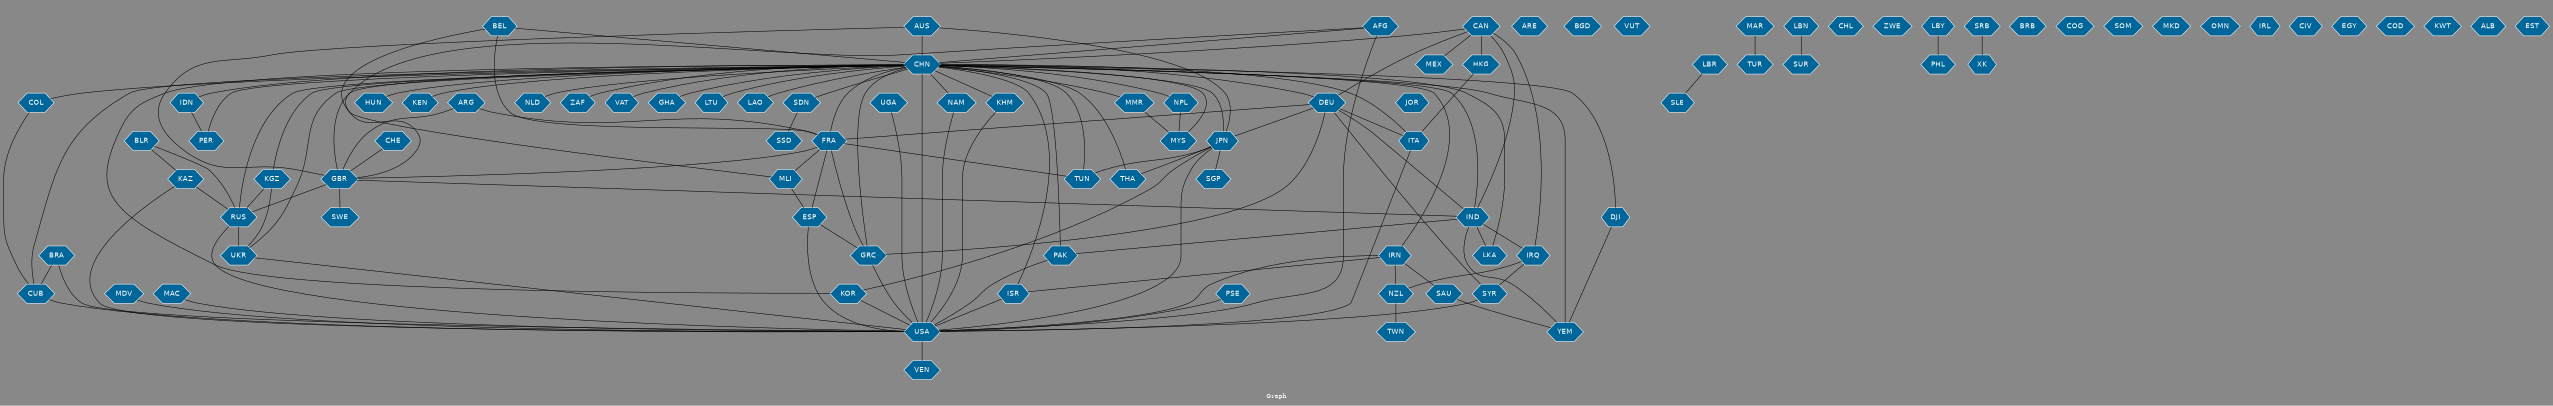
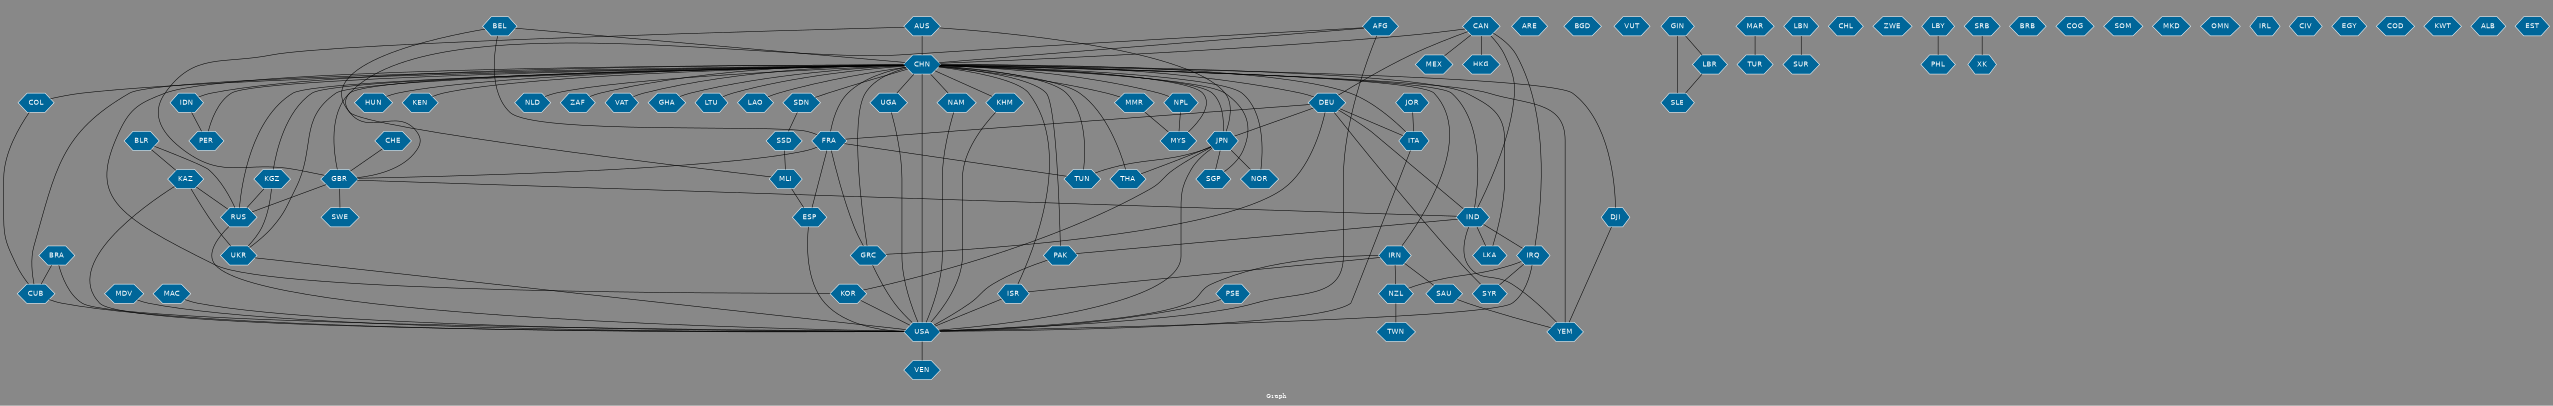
none -> (1678, 26)
none -> (905, 84)
none -> (1206, 87)
(466, 103) -> none
(1448, 103) -> (1413, 122)
(807, 160) -> (785, 160)
none -> (1260, 179)
(239, 236) -> (209, 218)
(839, 236) -> none
(1277, 322) -> (1279, 322)
